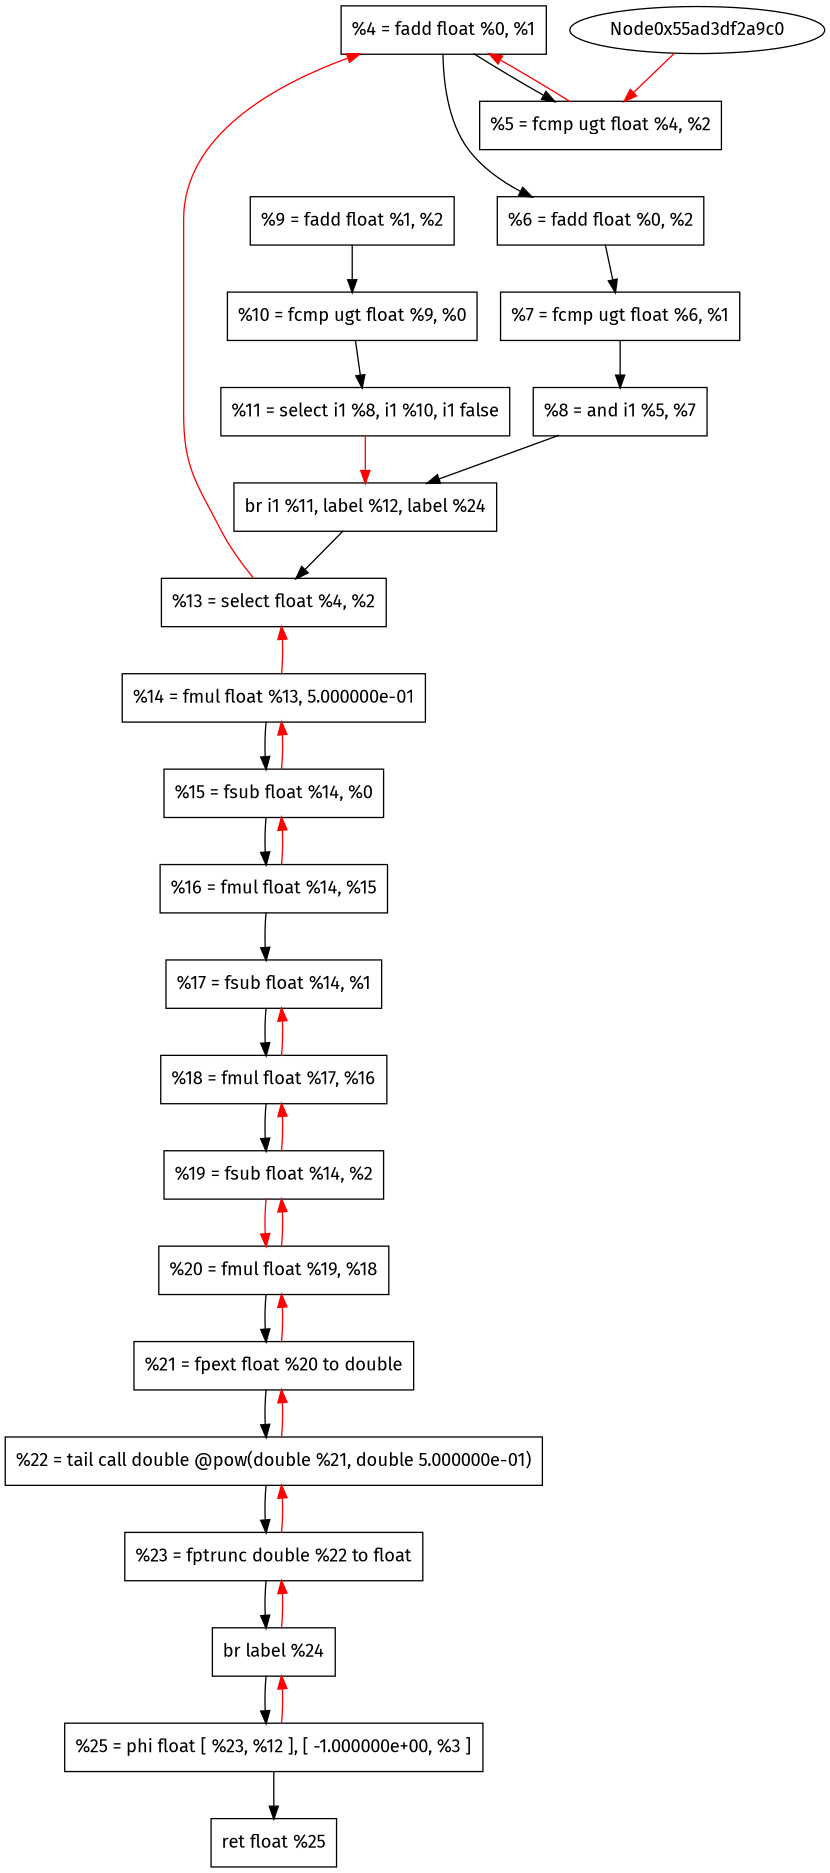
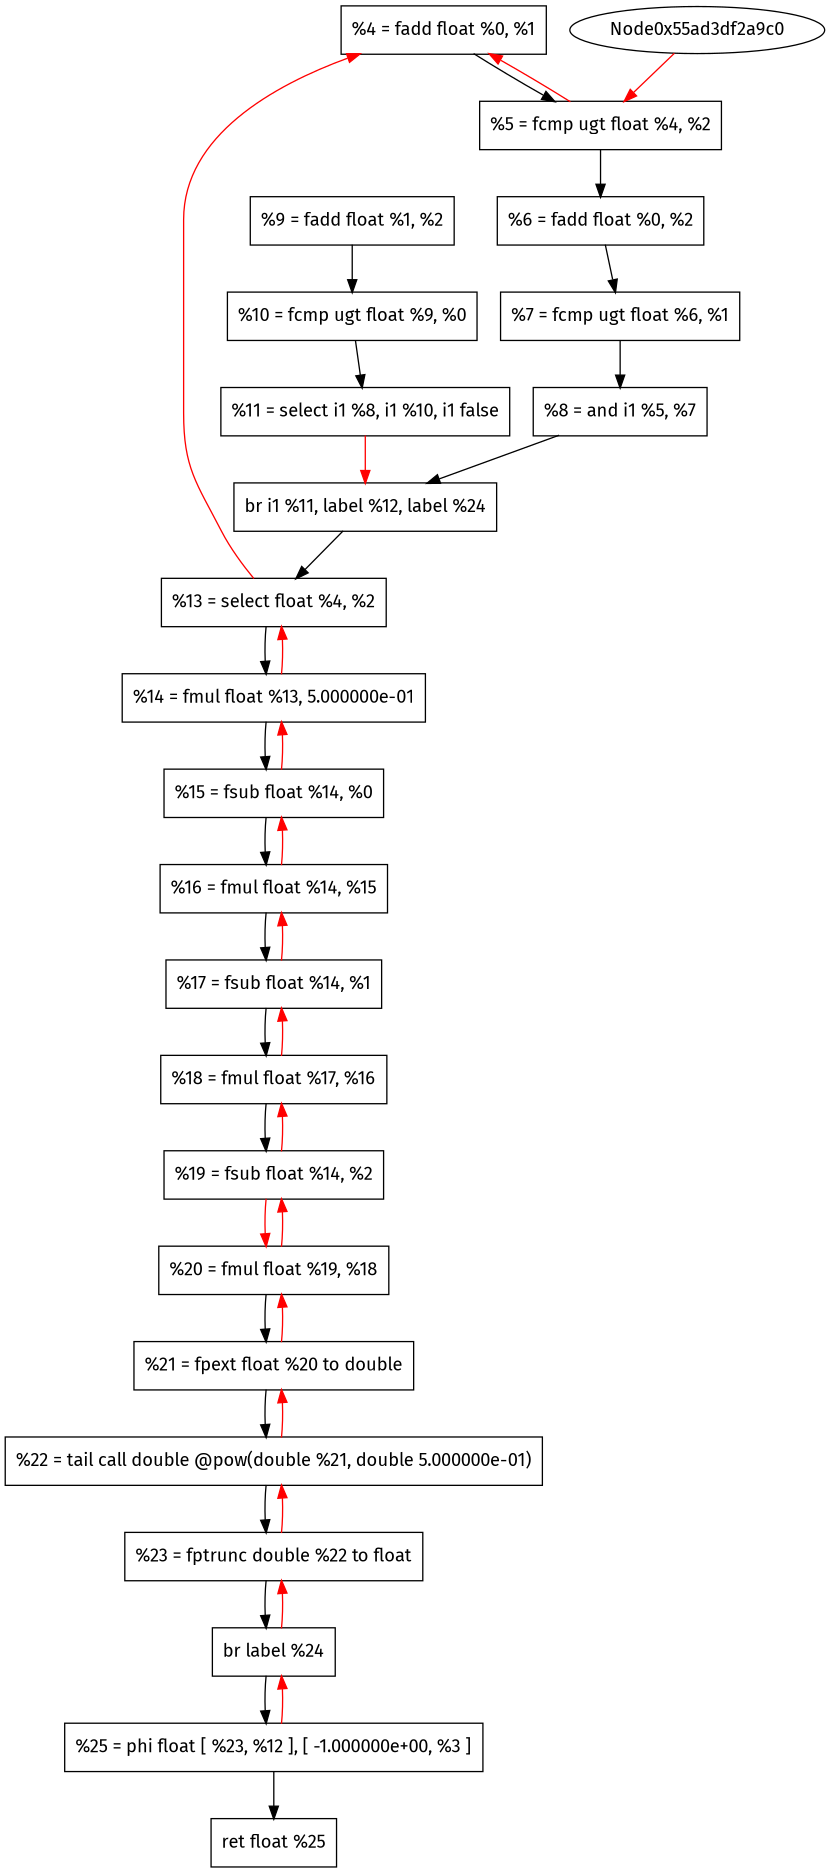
(460, 135) -> (601, 167)
none -> (265, 644)
none -> (283, 943)
